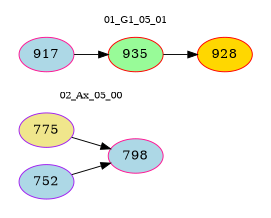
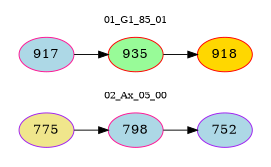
(136, 21) -> (136, 21)
(225, 55) -> (225, 55)
(86, 170) -> (176, 130)
